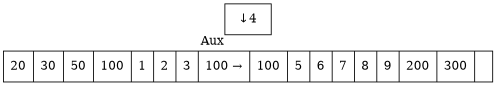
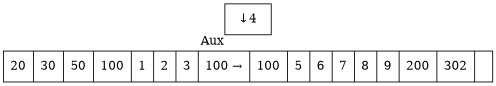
(456, 66) -> (456, 66)
